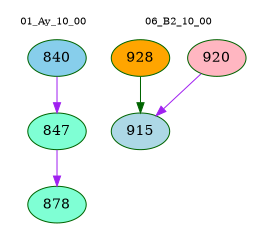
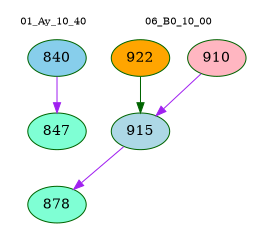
(53, 22) -> (53, 22)
(179, 22) -> (179, 22)
(140, 58) -> (140, 58)
(217, 58) -> (217, 58)
(57, 163) -> (103, 165)
